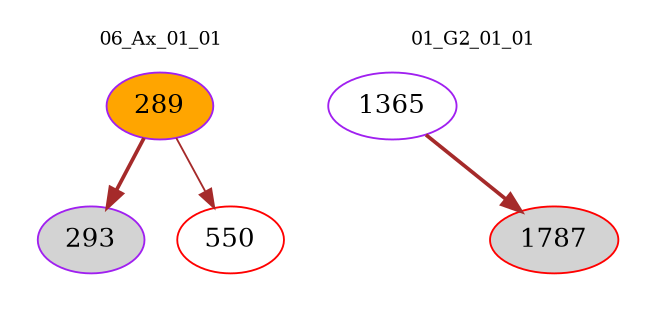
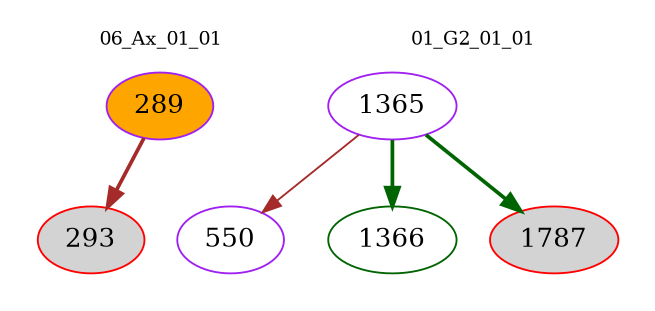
(191, 165) -> (326, 161)
(466, 167) -> (466, 167)
(91, 240) -> (91, 240)
(231, 240) -> (231, 240)
none -> (392, 240)
